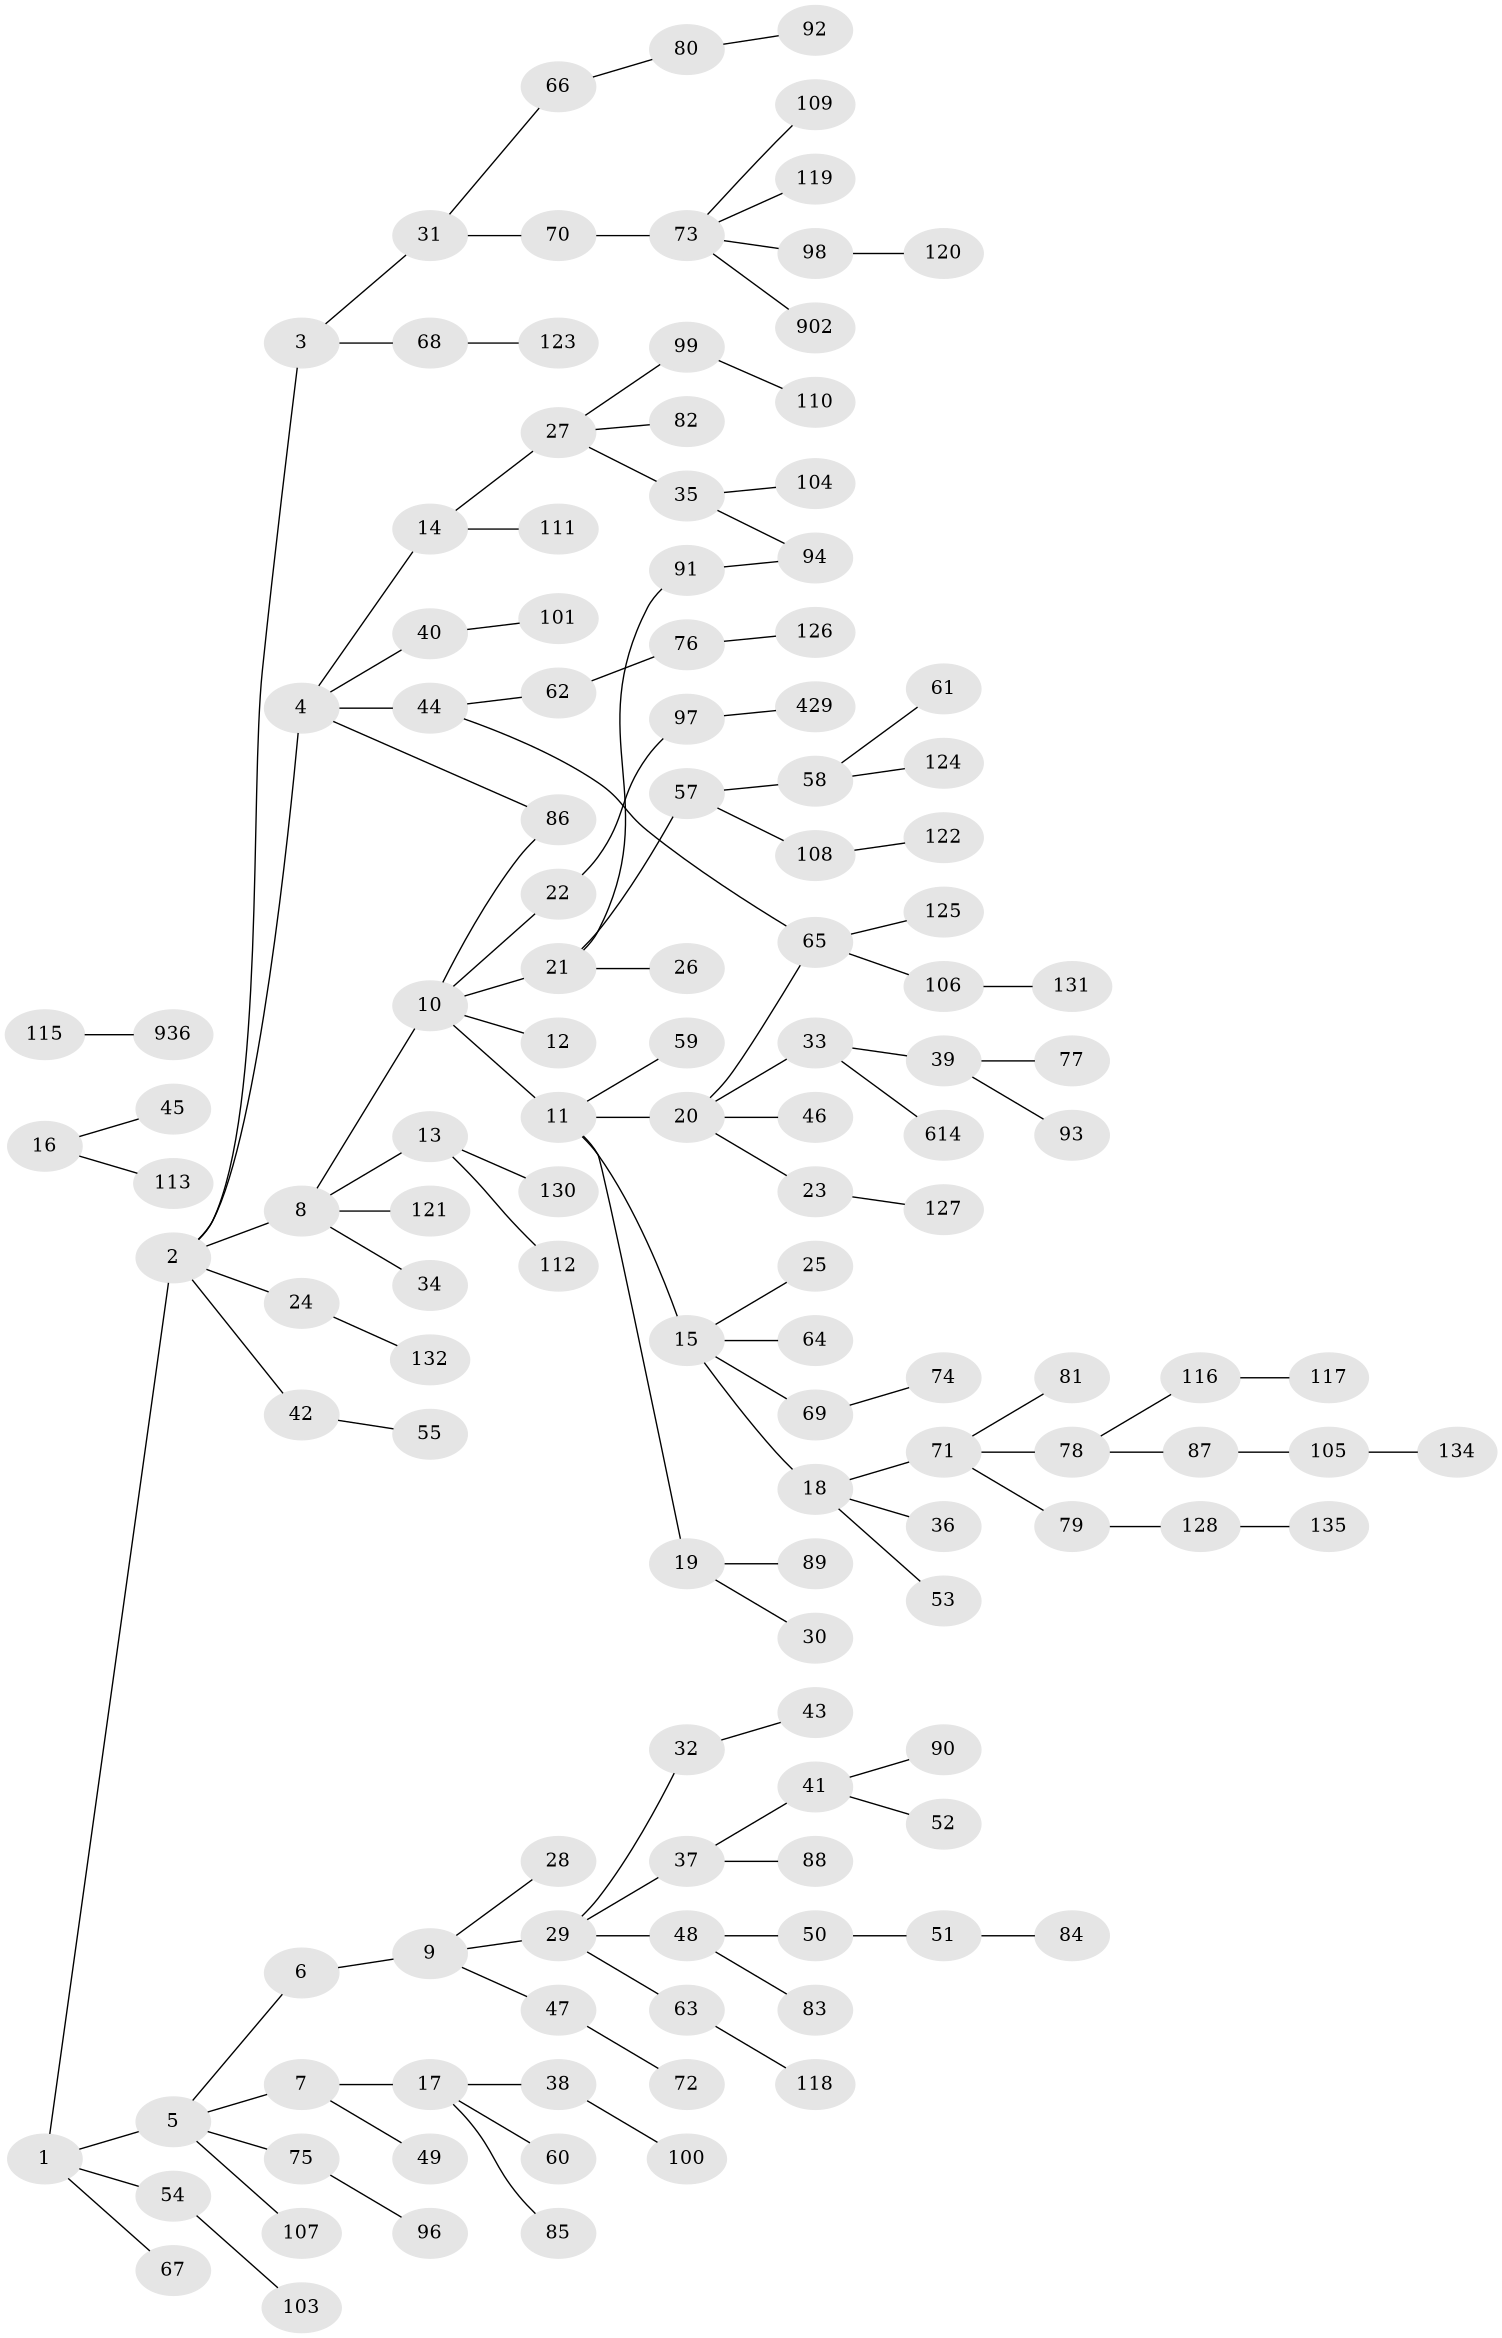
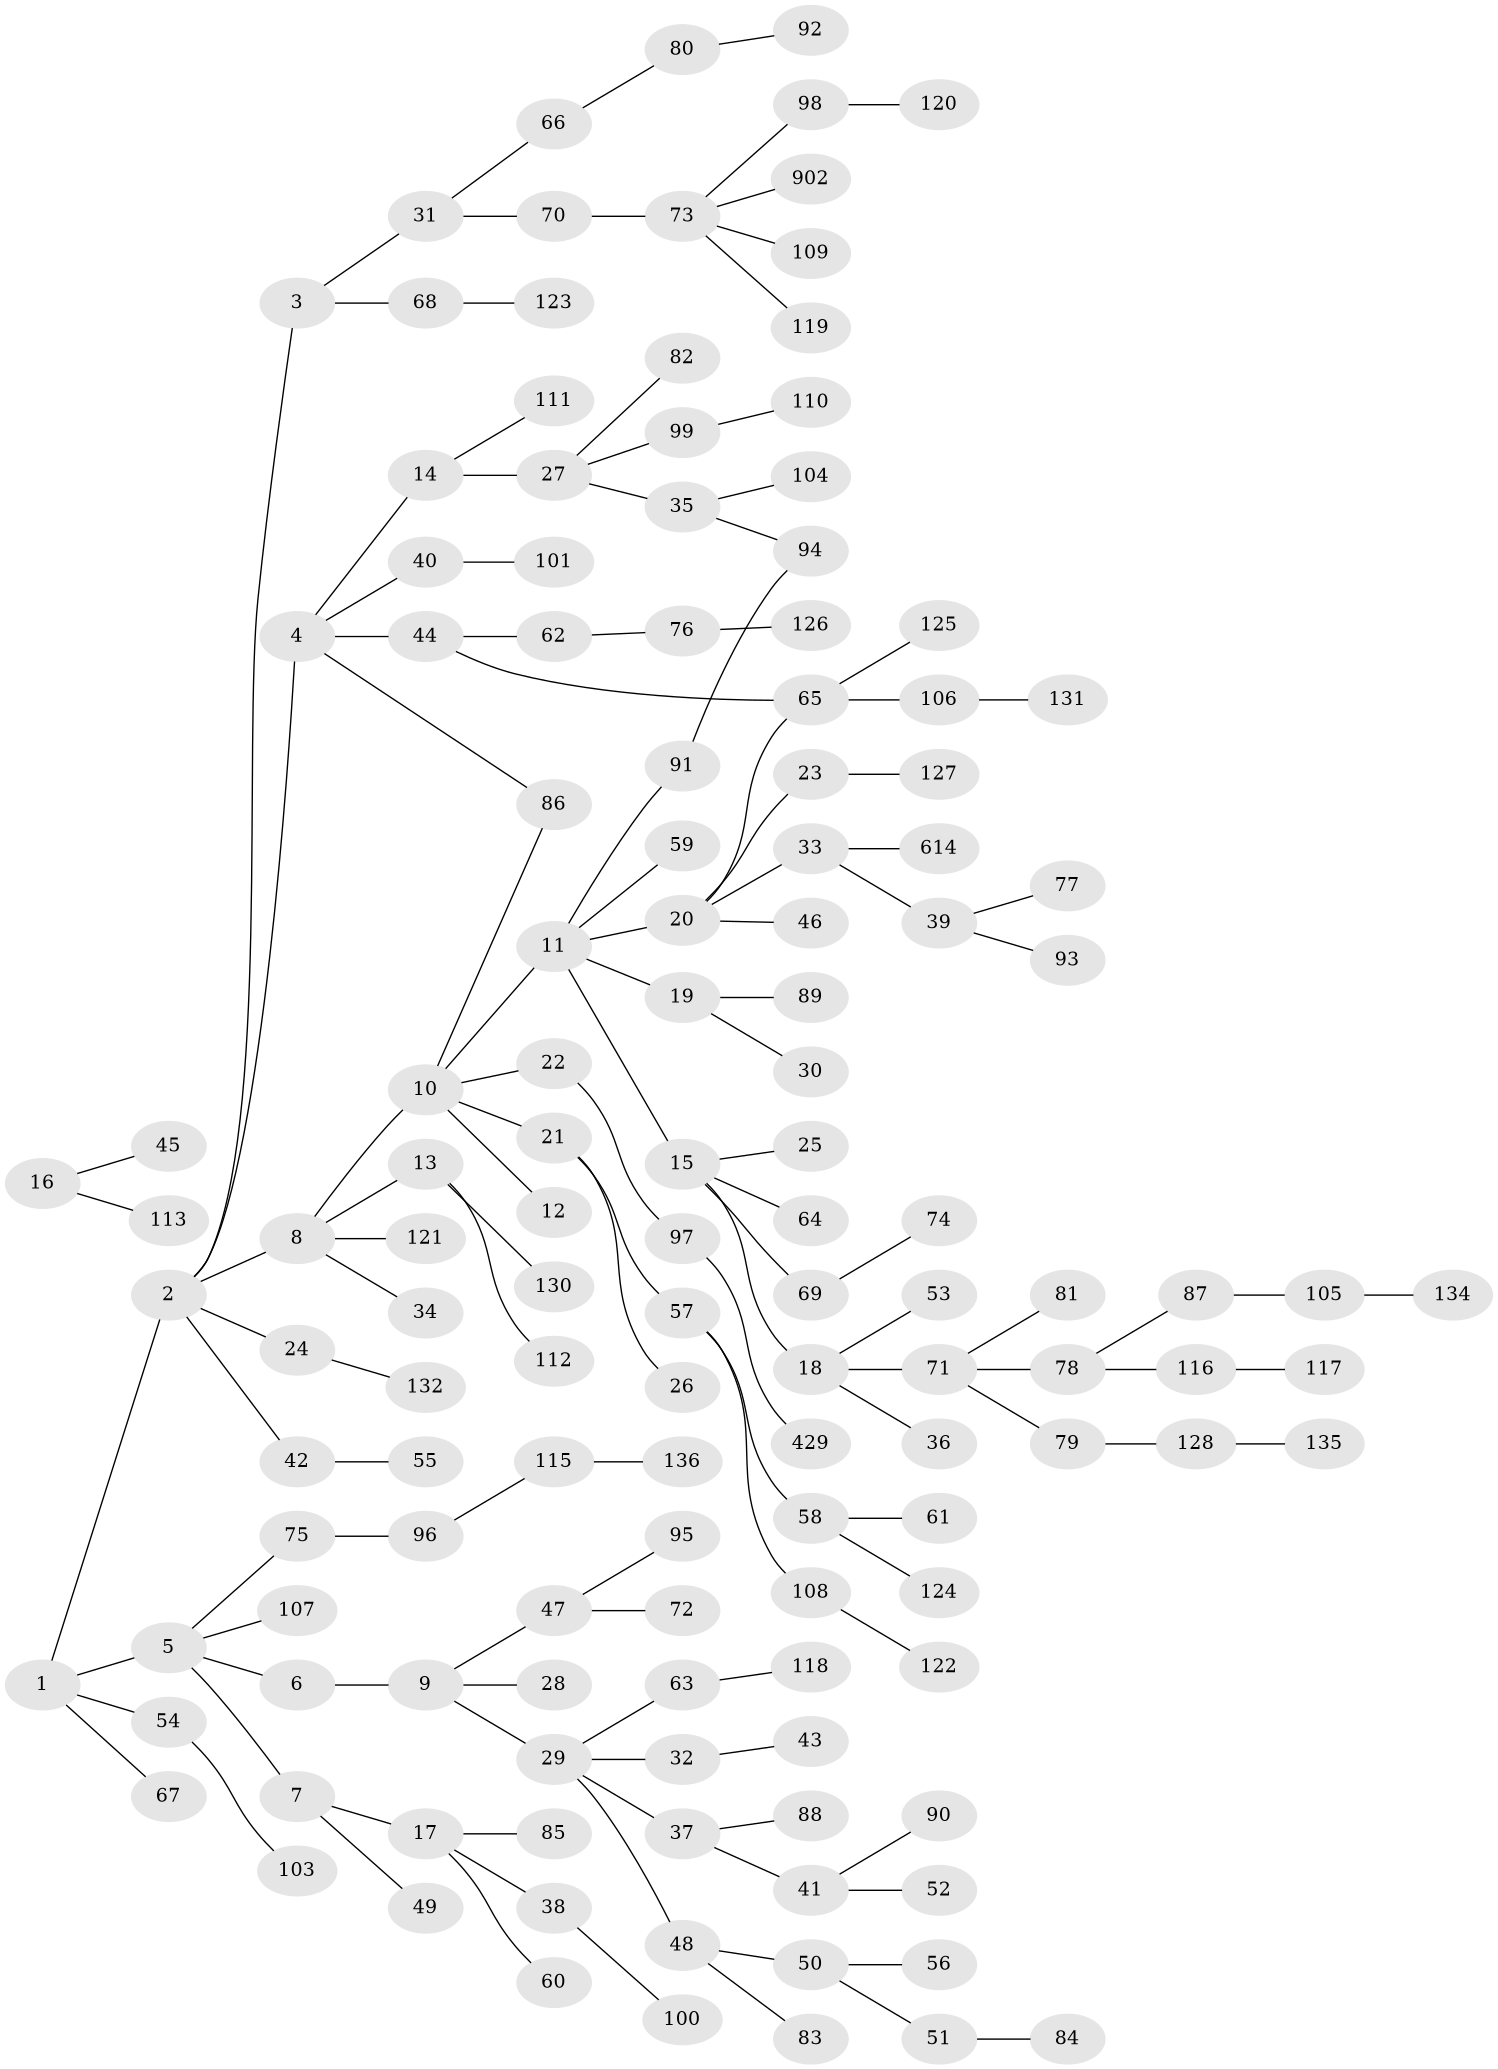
(623, 769) -> (612, 853)
(173, 1035) -> (683, 1462)
none -> (490, 1499)
none -> (683, 1536)
none -> (939, 1965)
